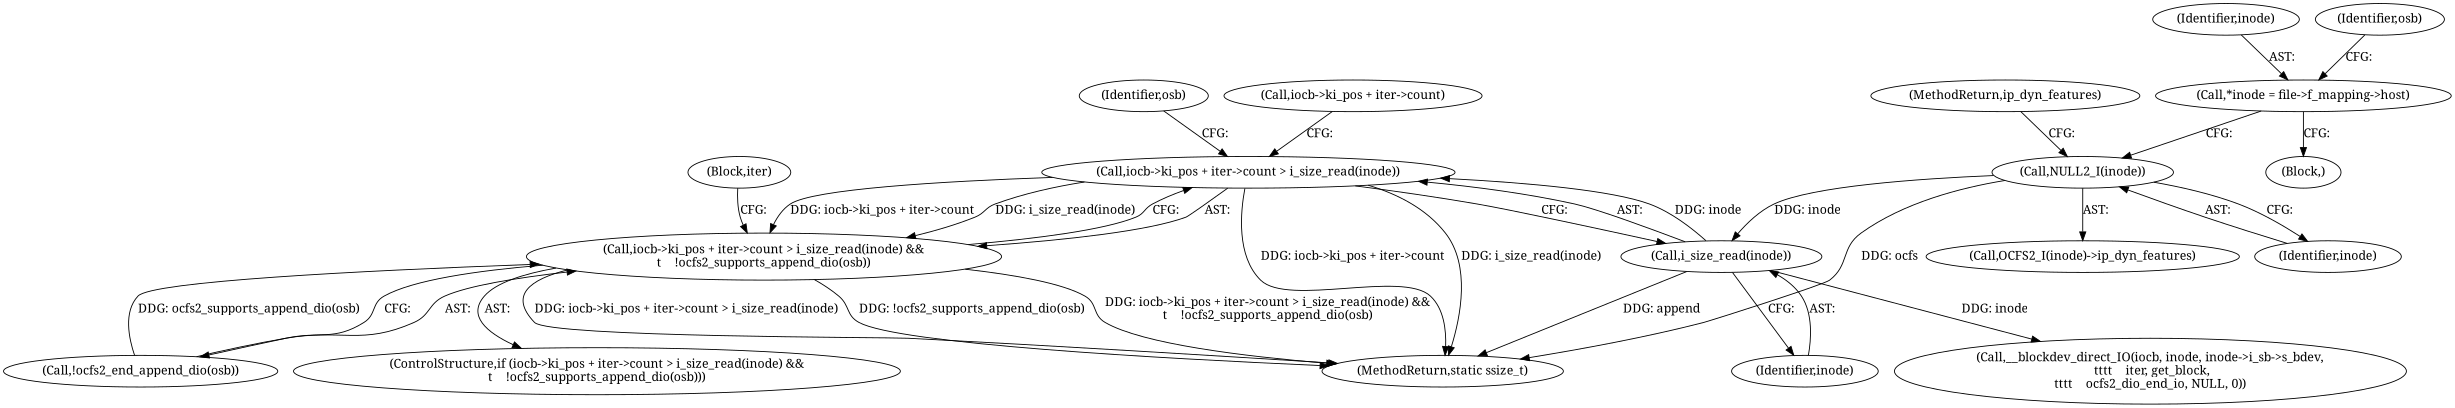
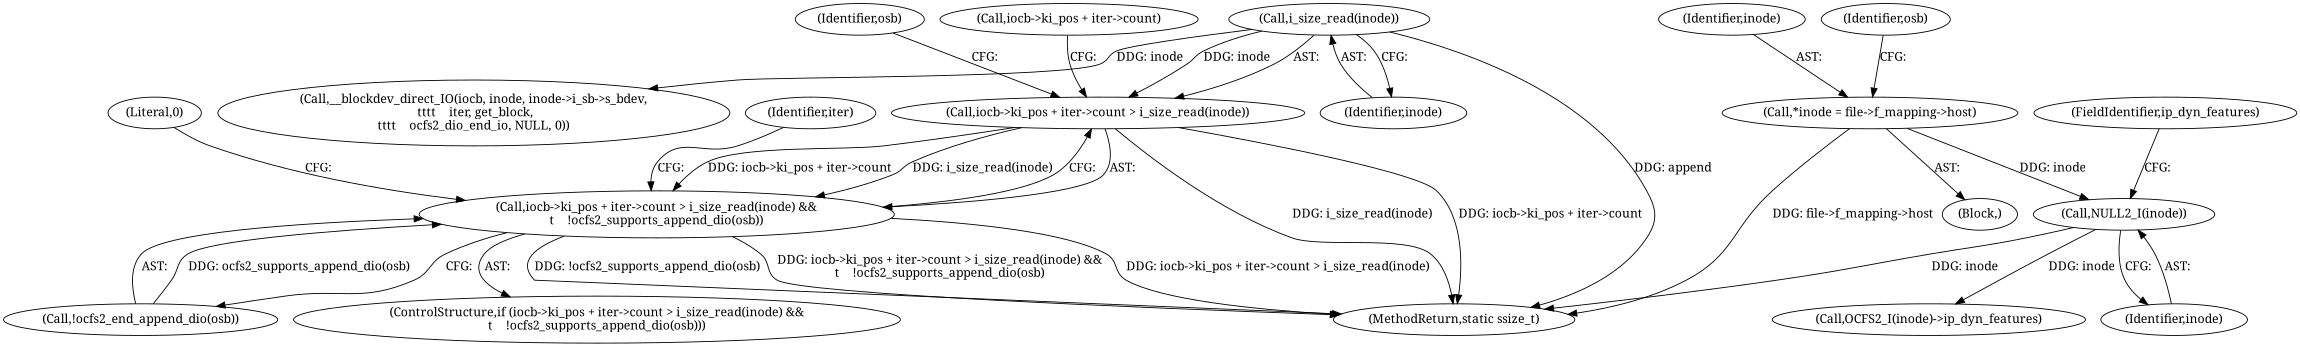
(2005, 96) -> (2165, 113)
none -> (155, 113)
(2221, 134) -> (2053, 168)
(2318, 134) -> (1949, 168)
(739, 172) -> (811, 113)
(1859, 186) -> none
(1507, 210) -> none
(2098, 211) -> (2082, 267)
none -> (1728, 245)
(1890, 257) -> (1965, 267)
